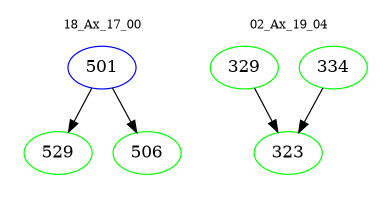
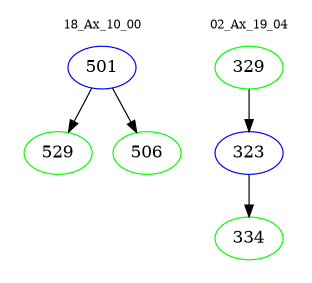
(103, 26) -> (103, 26)
(314, 105) -> (249, 190)
(288, 153) -> (249, 153)
